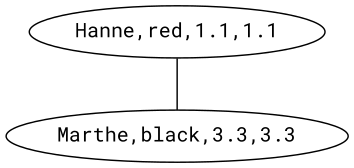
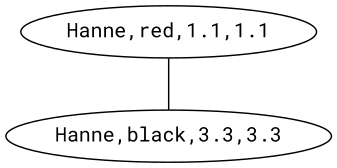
(177, 136) -> (169, 136)
